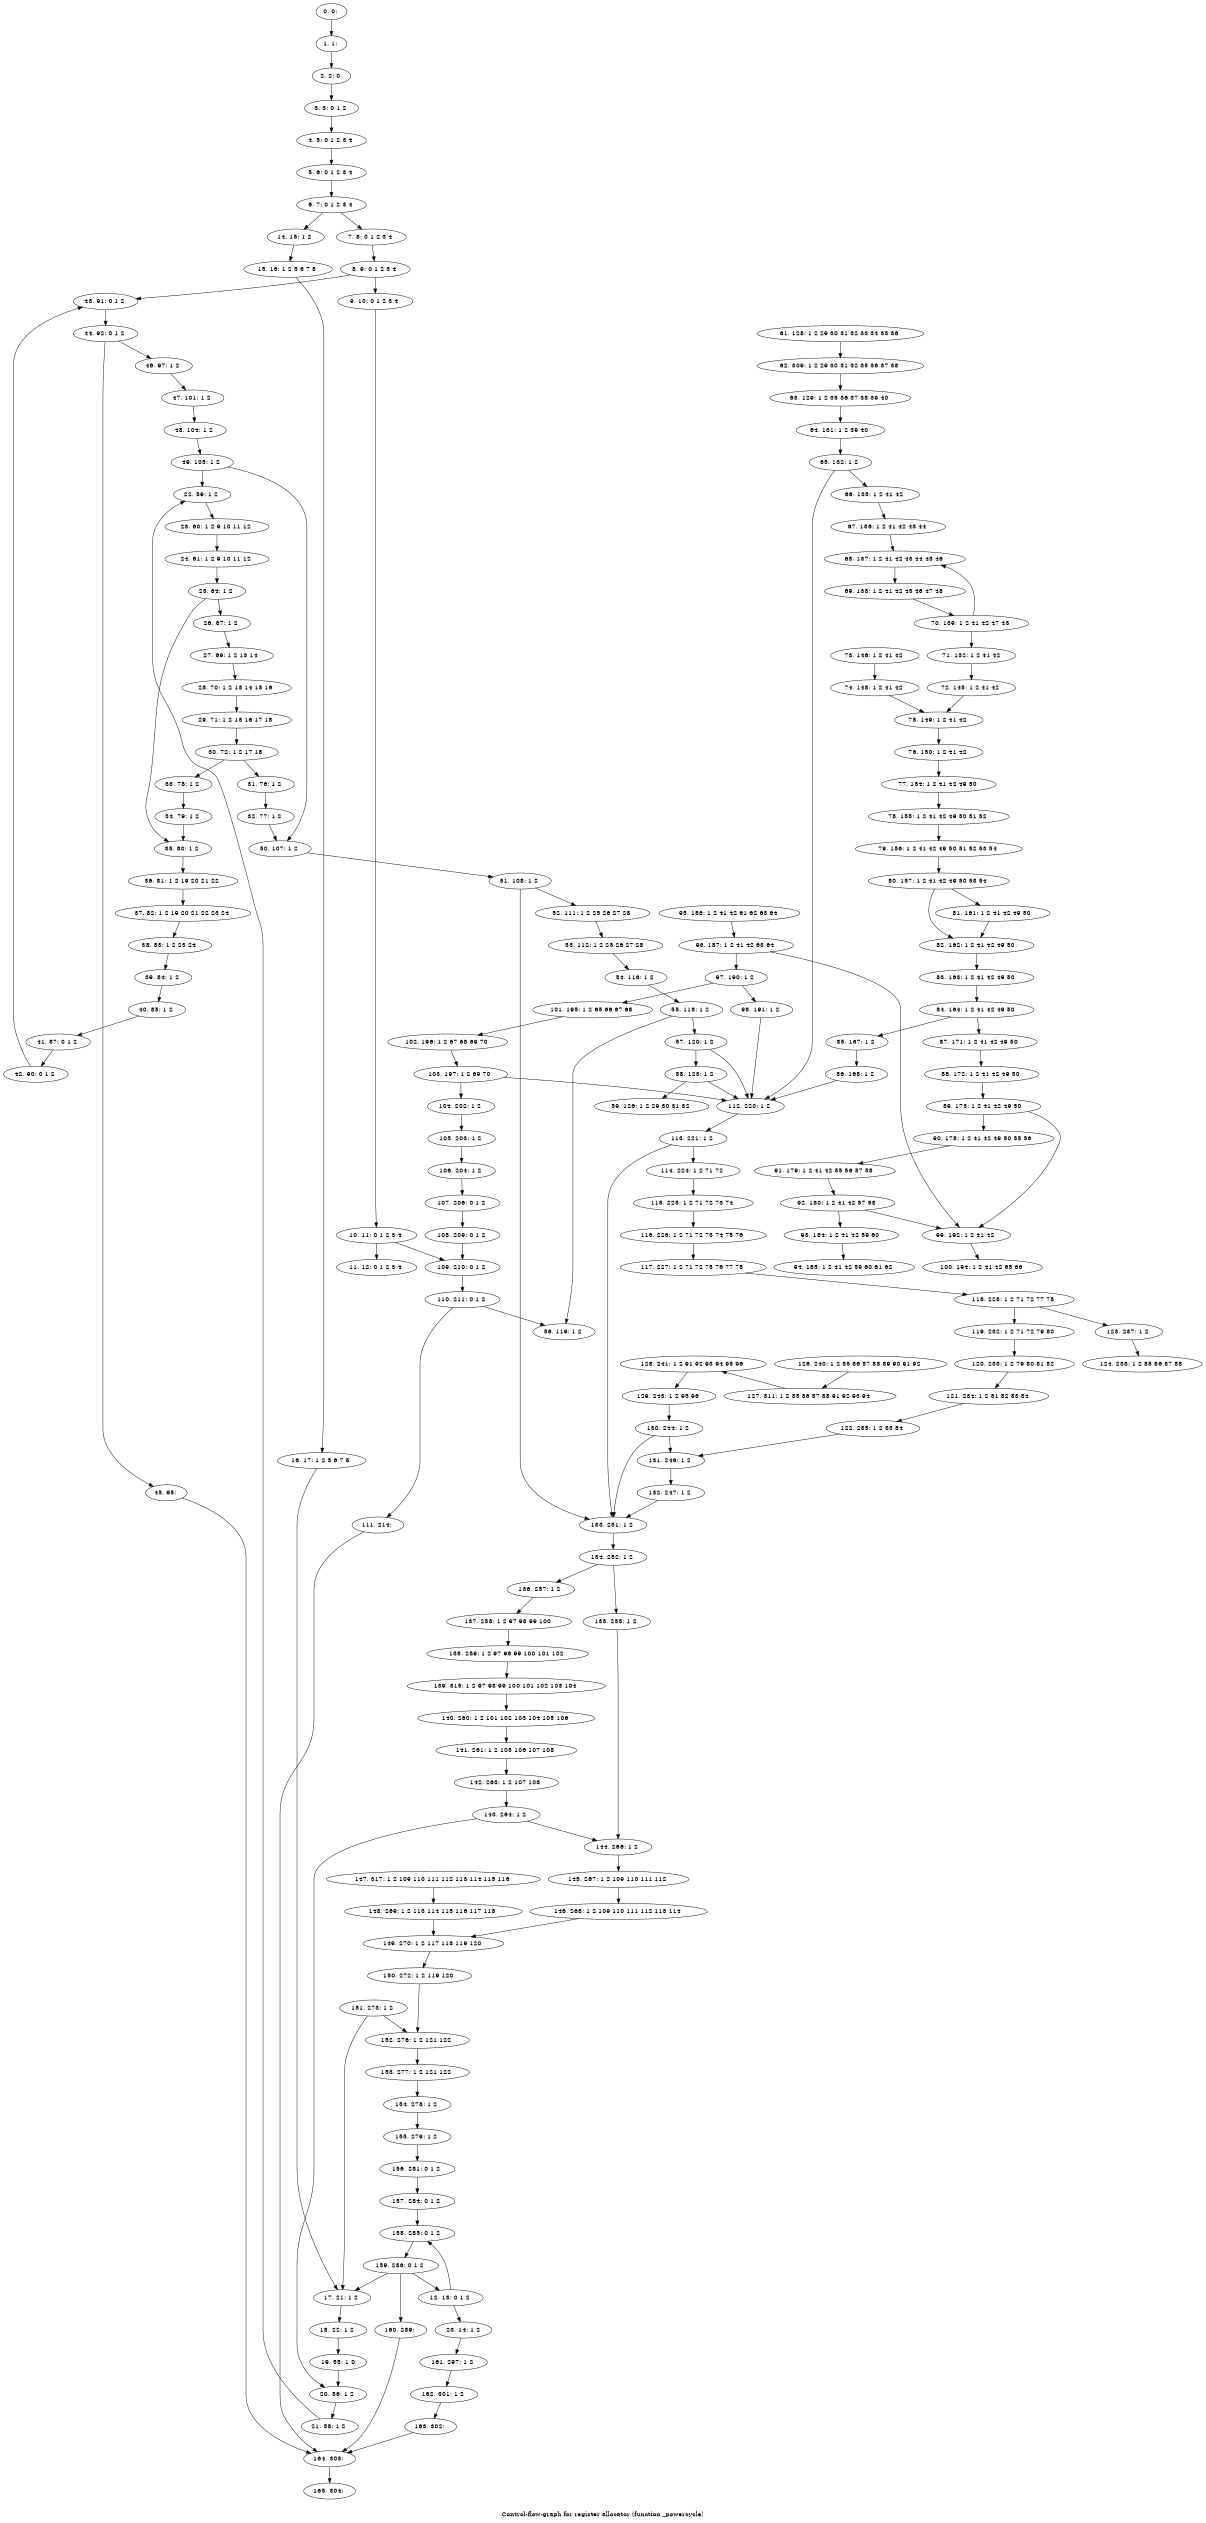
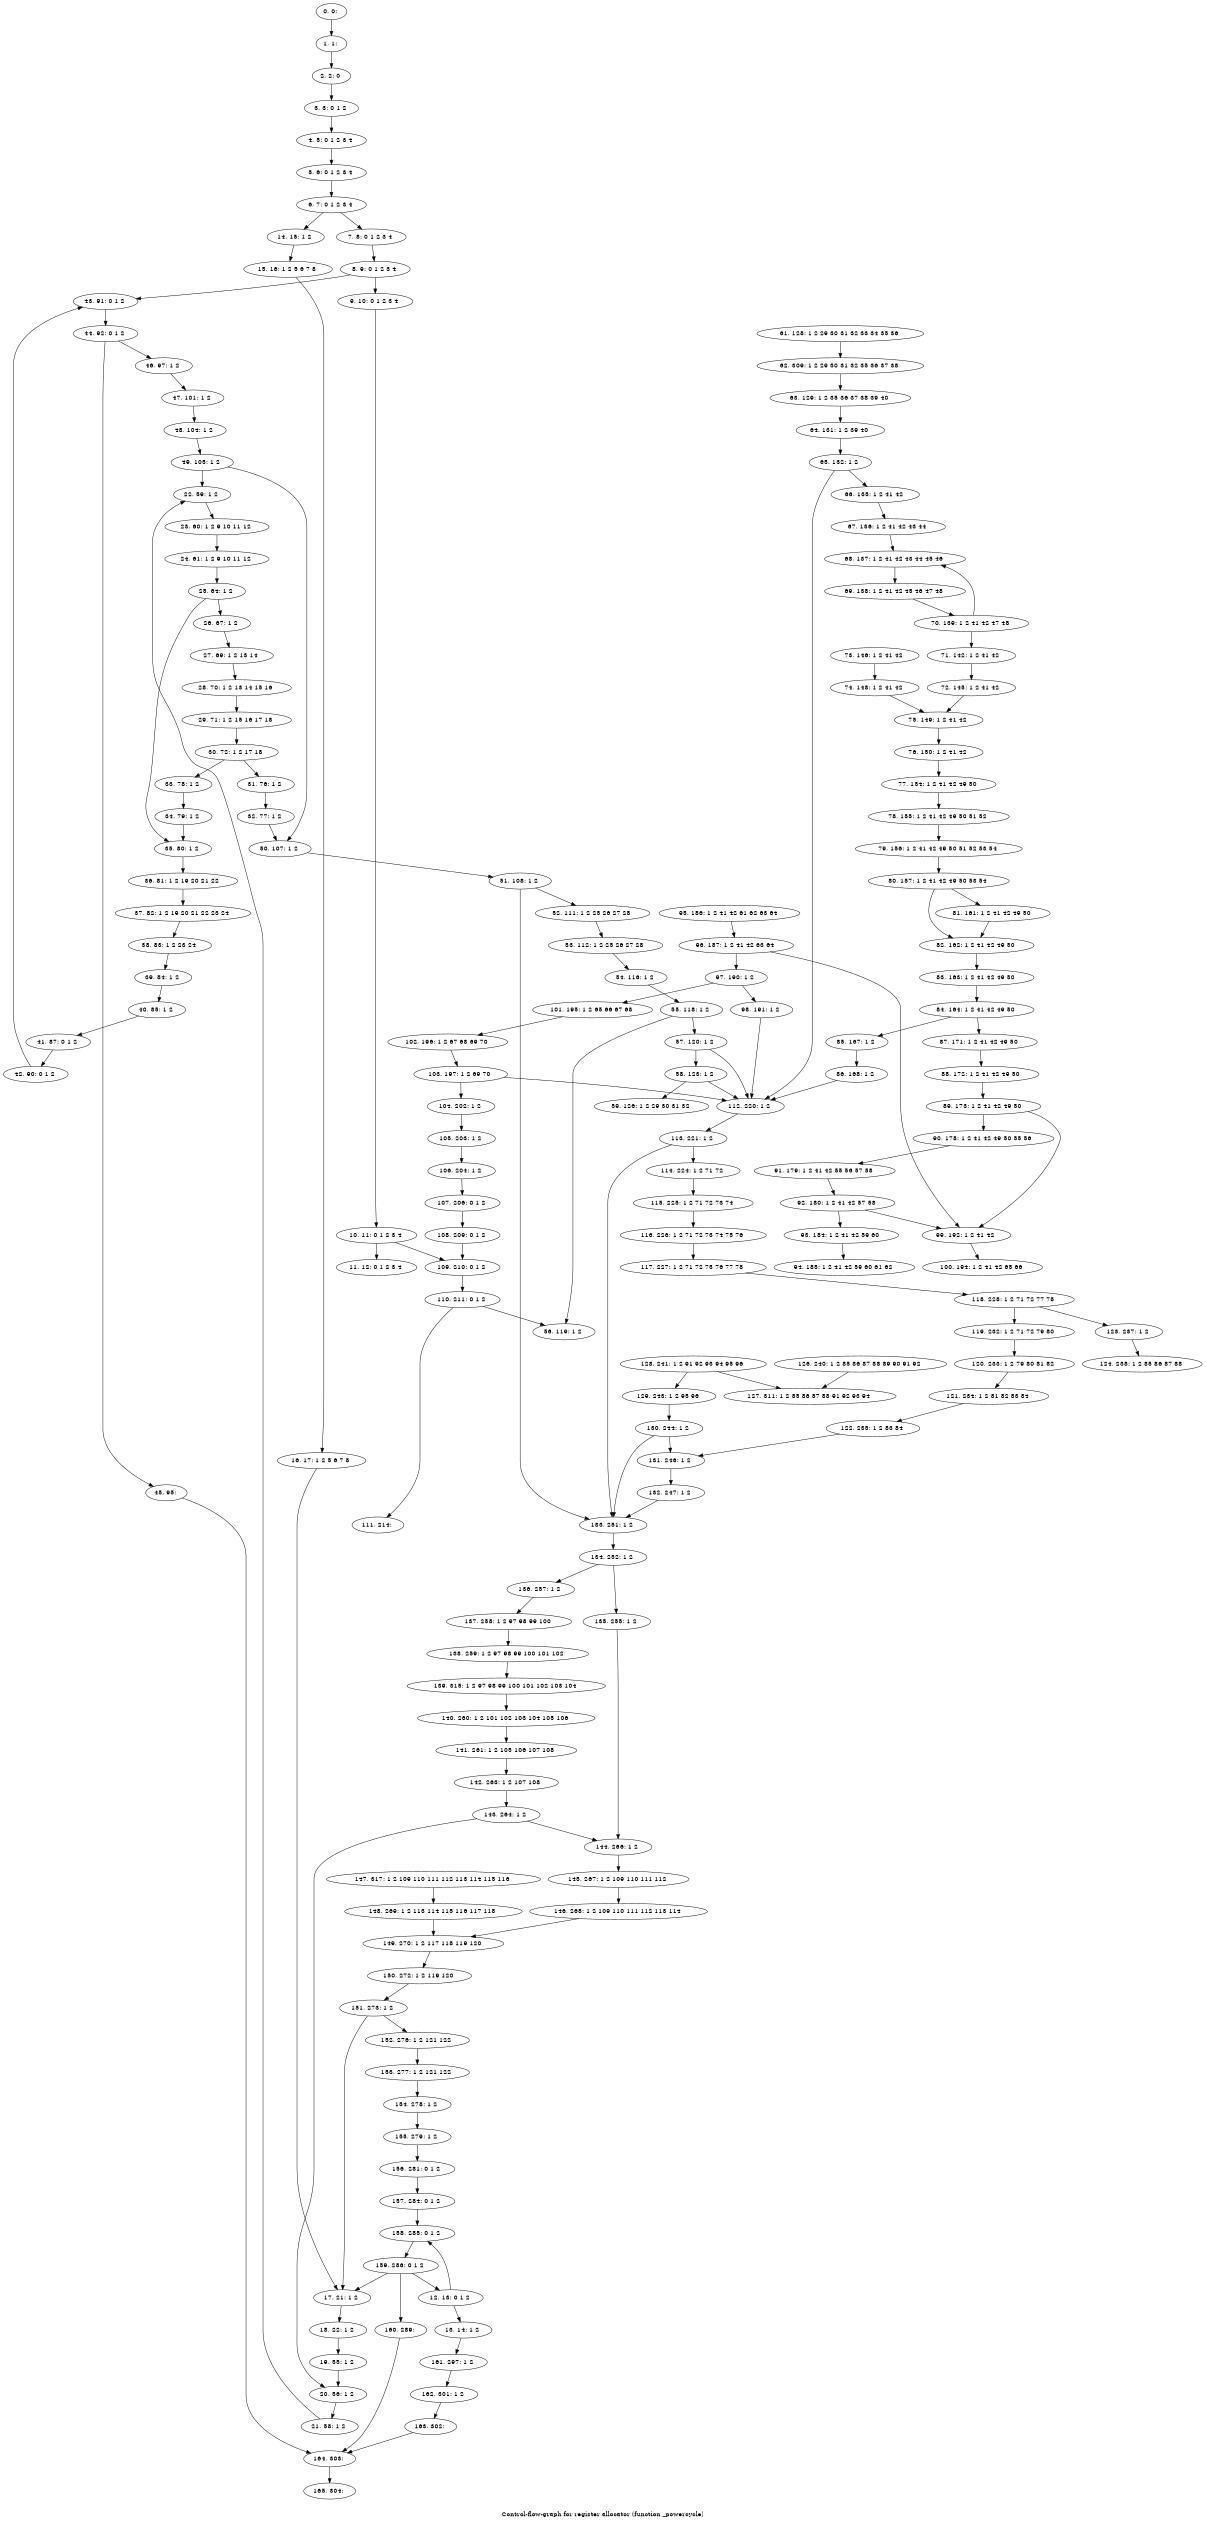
(971, 656) -> (971, 656)
(756, 1380) -> (747, 1380)
(280, 1982) -> none
(419, 2006) -> (398, 1991)
(463, 2330) -> (463, 2330)
(338, 2362) -> (338, 2362)
